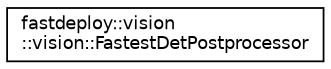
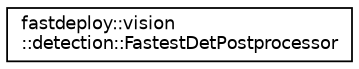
(165, 35) -> (180, 35)
